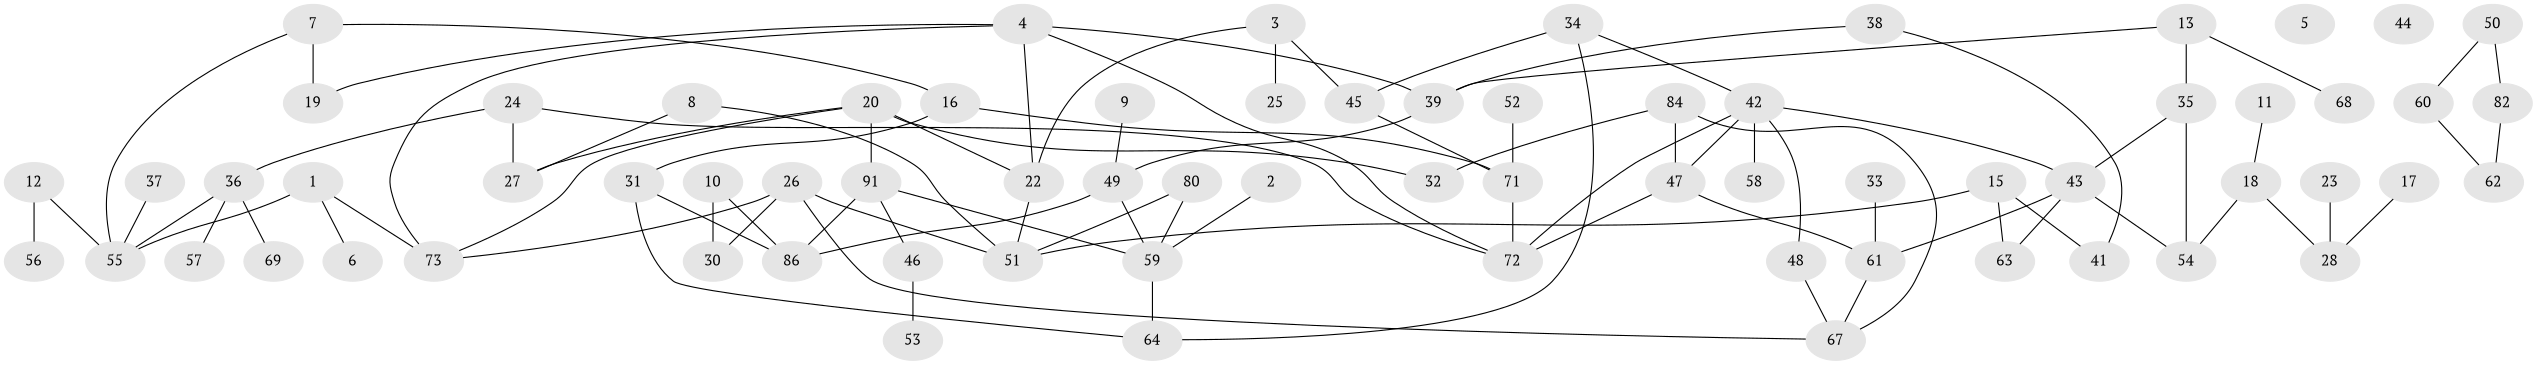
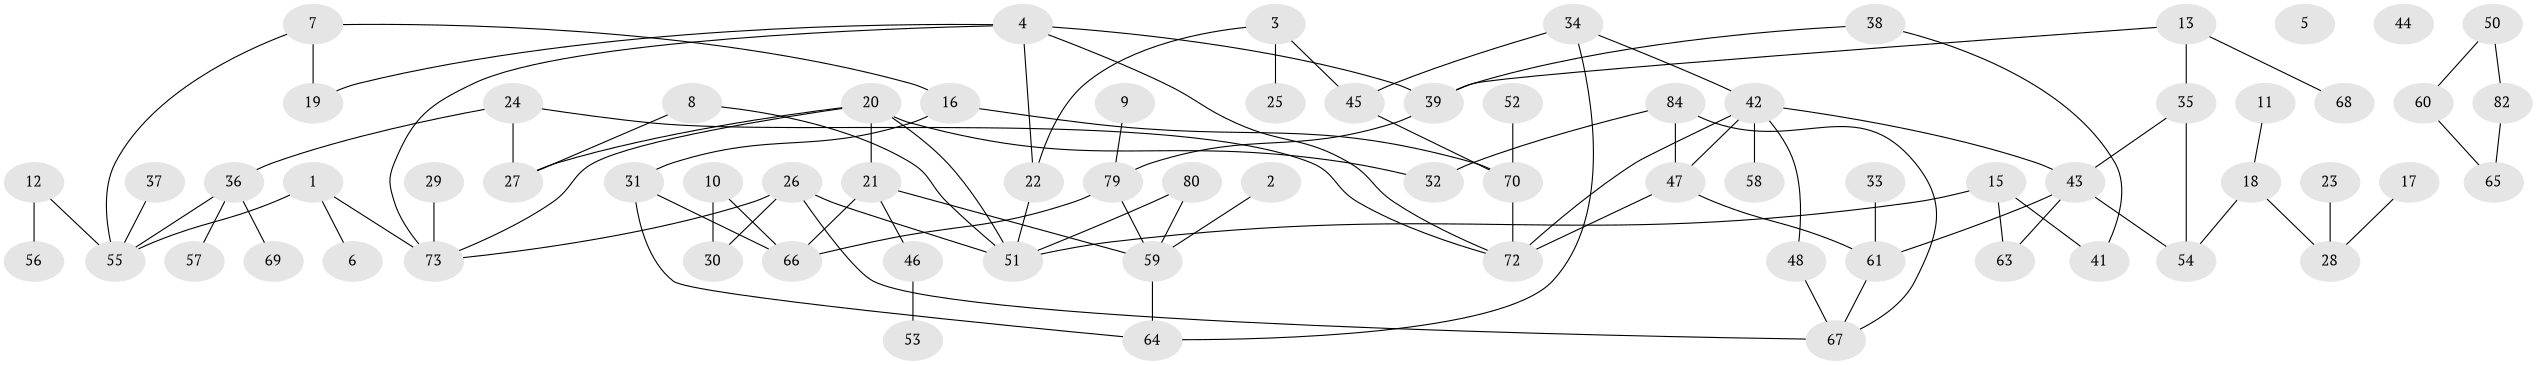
(952, 143) -> (956, 173)
none -> (434, 182)
(871, 182) -> (871, 182)
(1113, 182) -> (1113, 182)
(1513, 182) -> (1513, 182)
(2494, 182) -> (2494, 182)
(792, 261) -> (792, 261)
